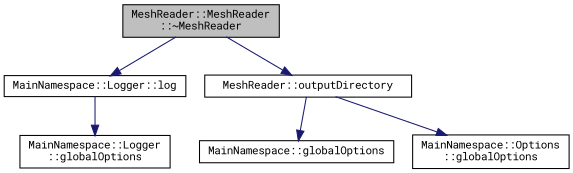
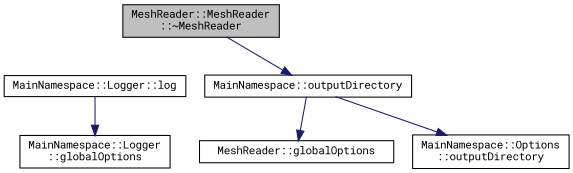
(148, 54) -> none
(308, 86) -> (308, 86)
(297, 152) -> (297, 152)
(491, 152) -> (491, 152)
